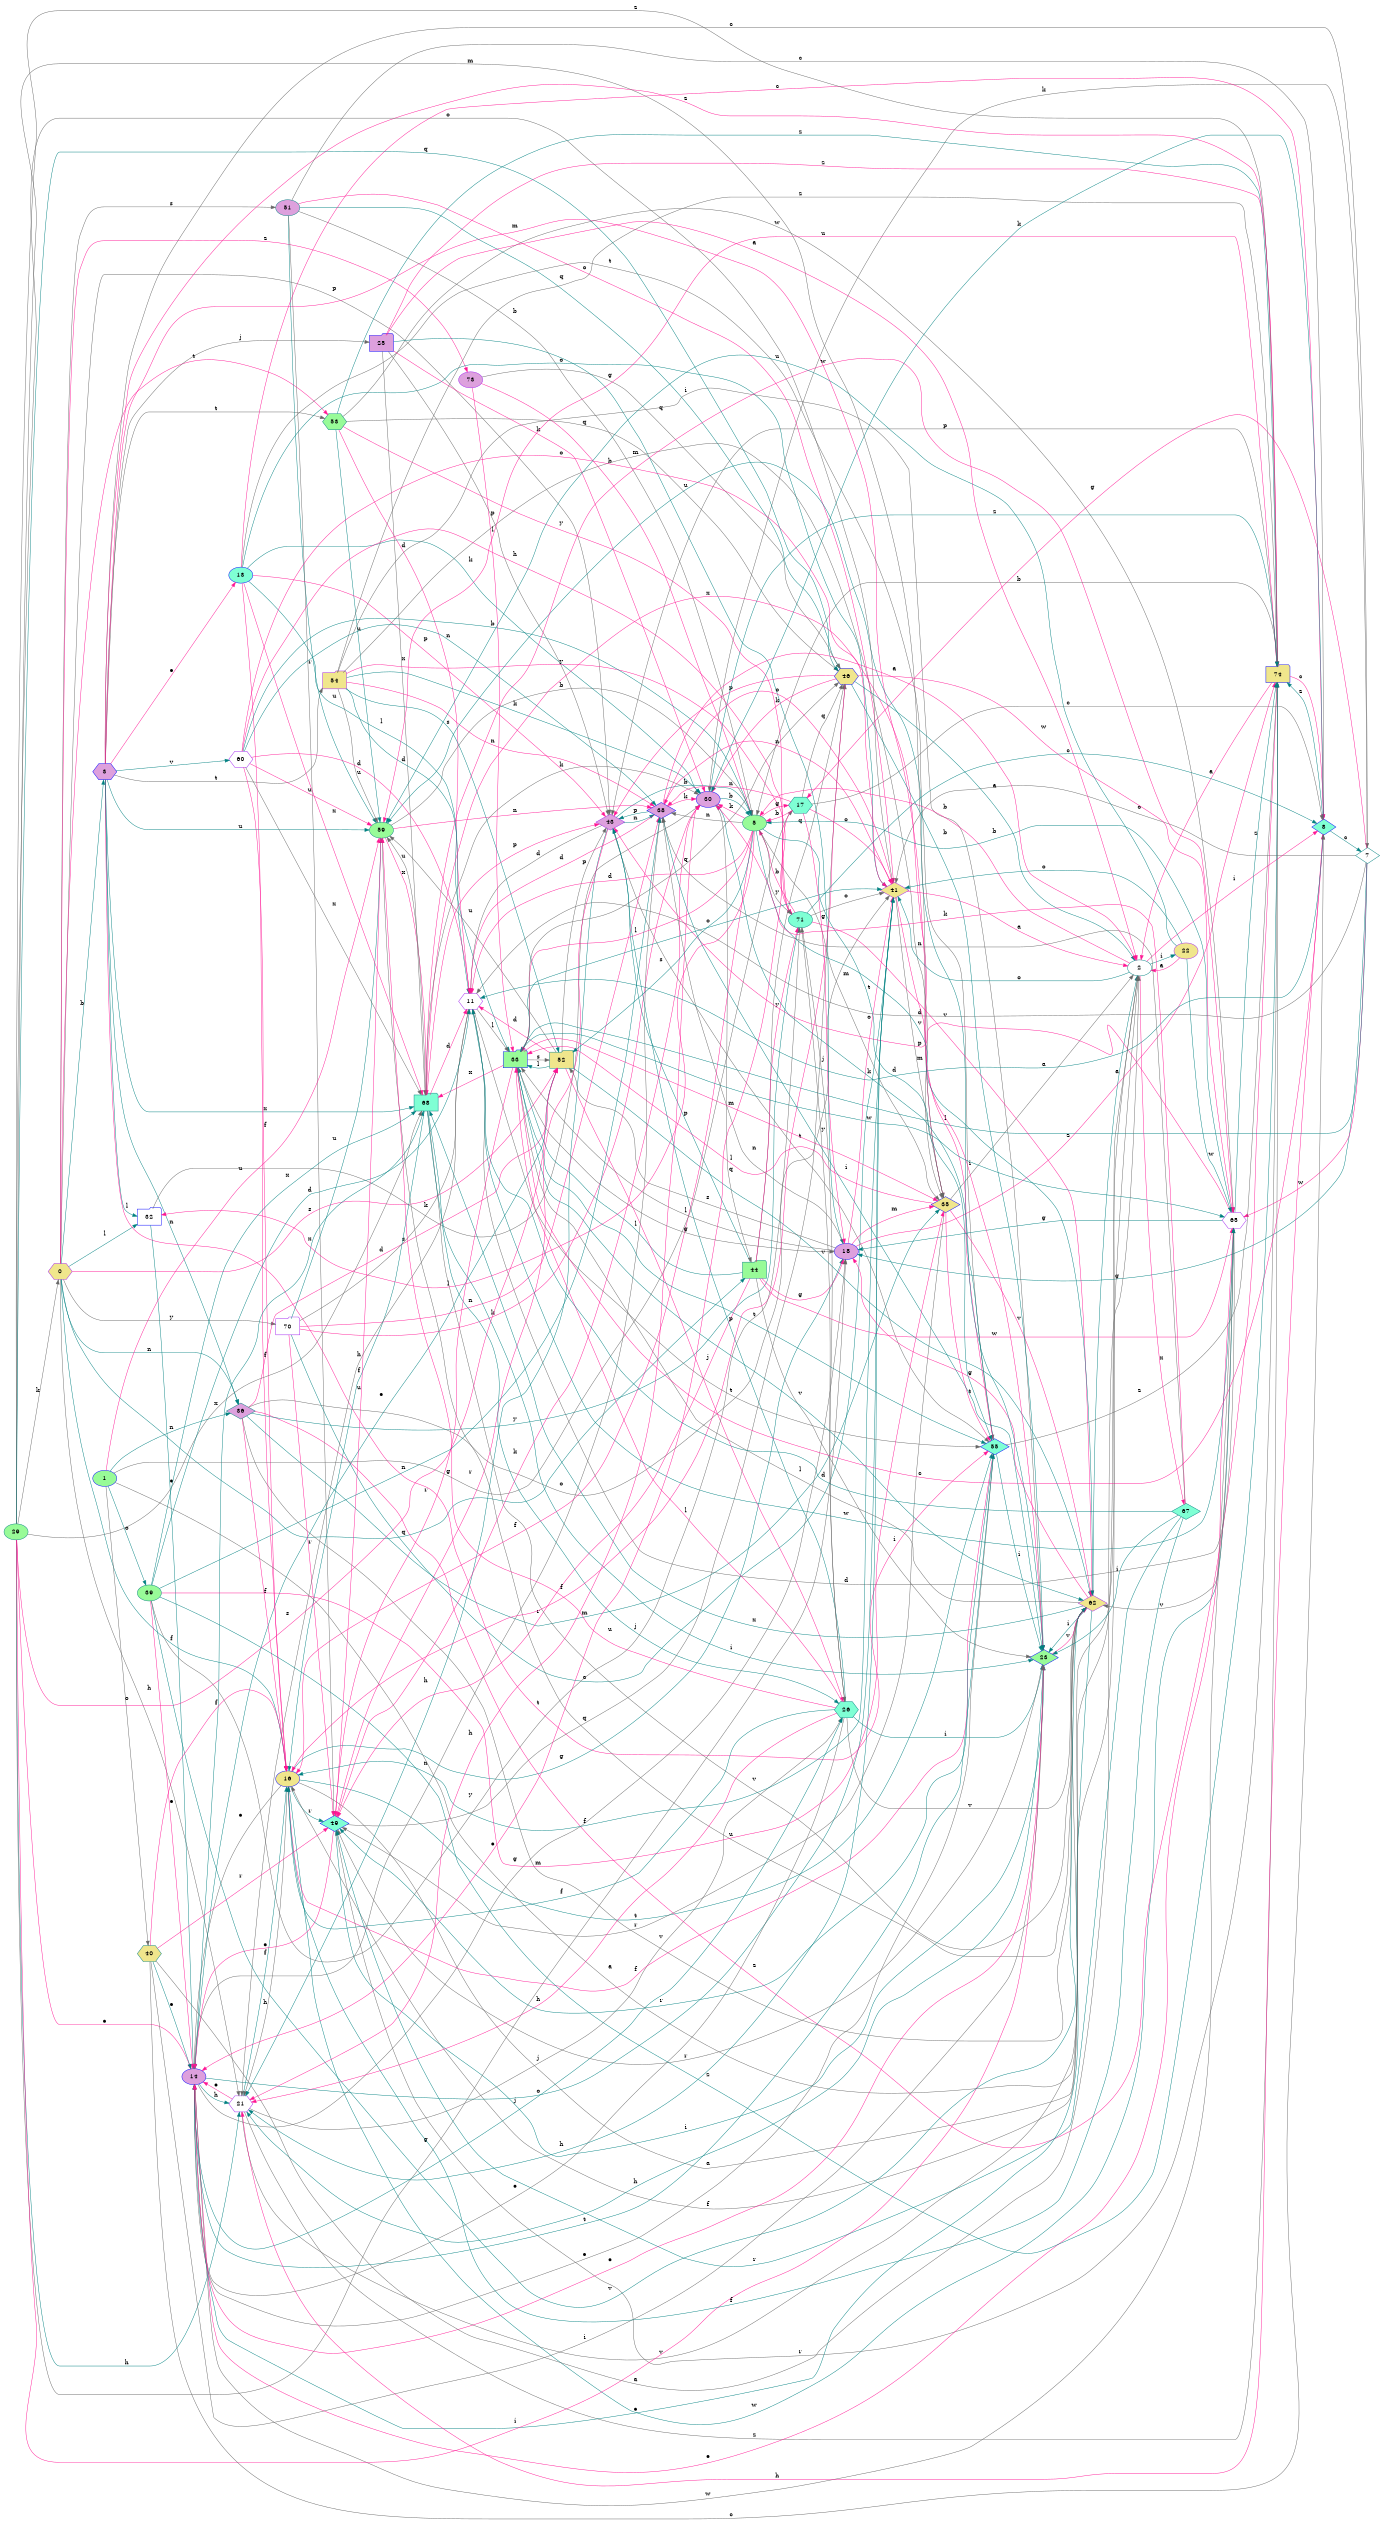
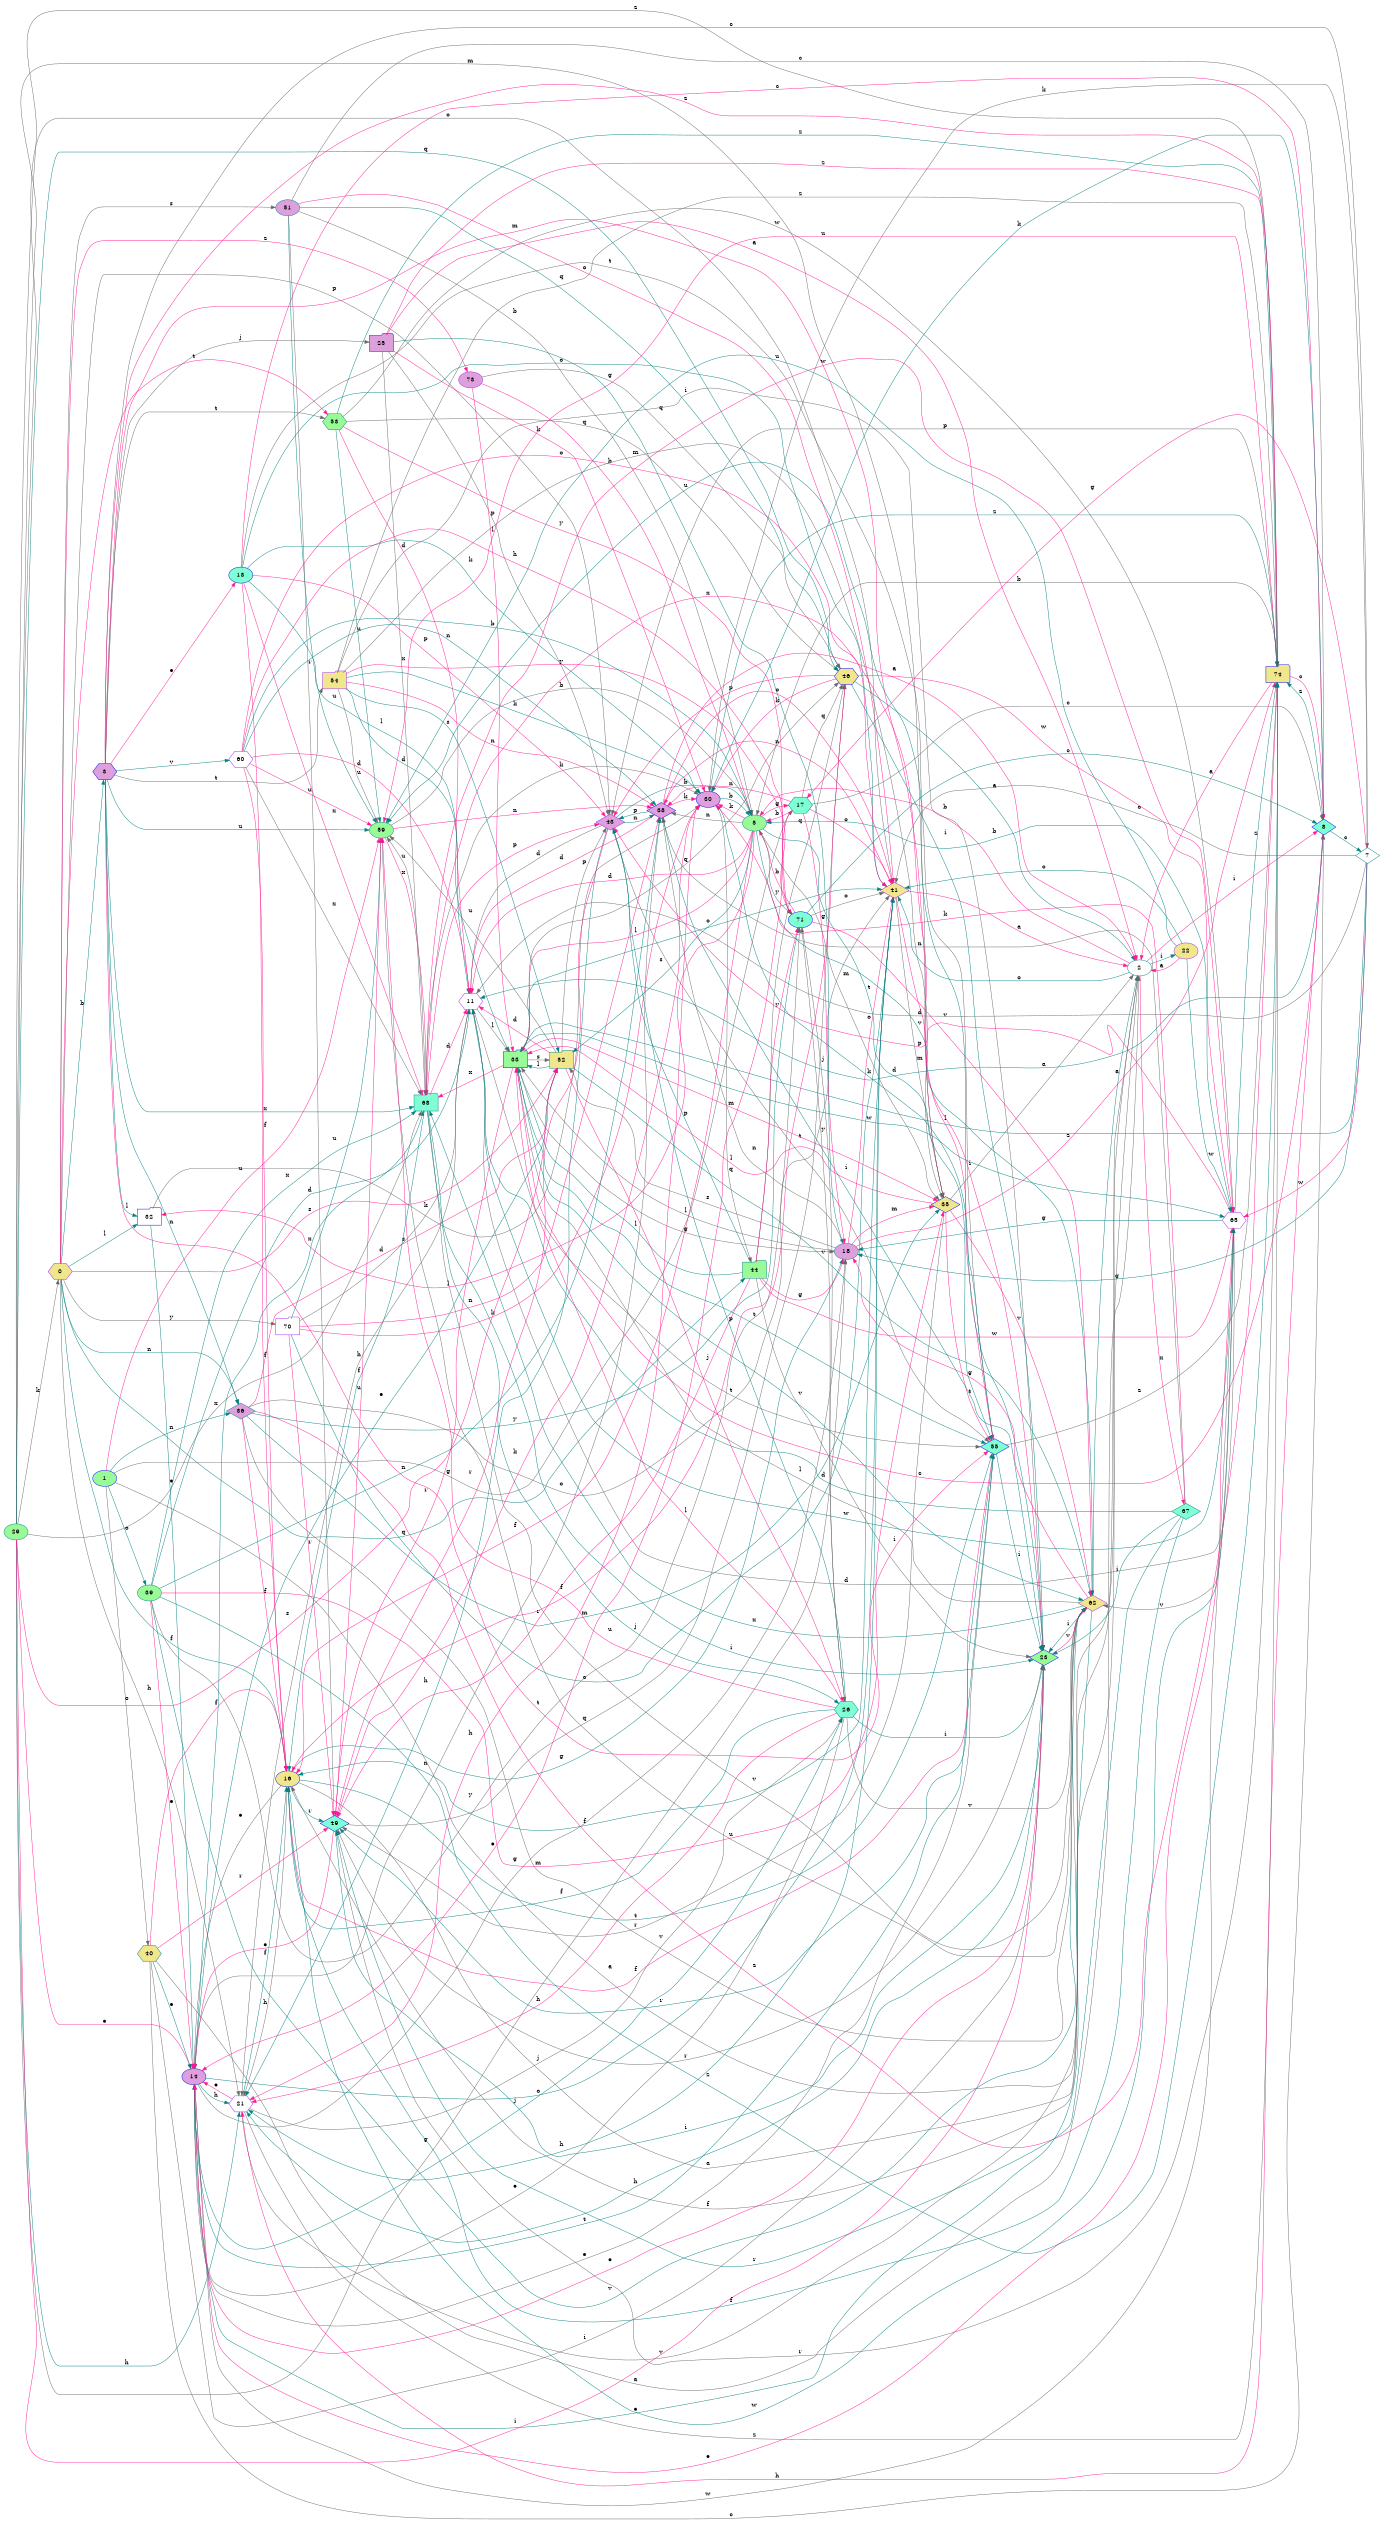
(946, 833) -> (946, 833)
(800, 920) -> (800, 920)
(846, 1251) -> (846, 1251)
